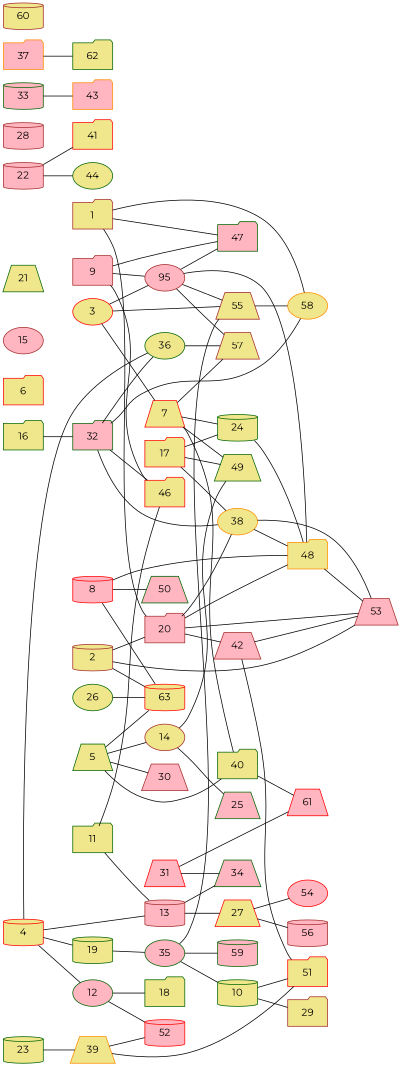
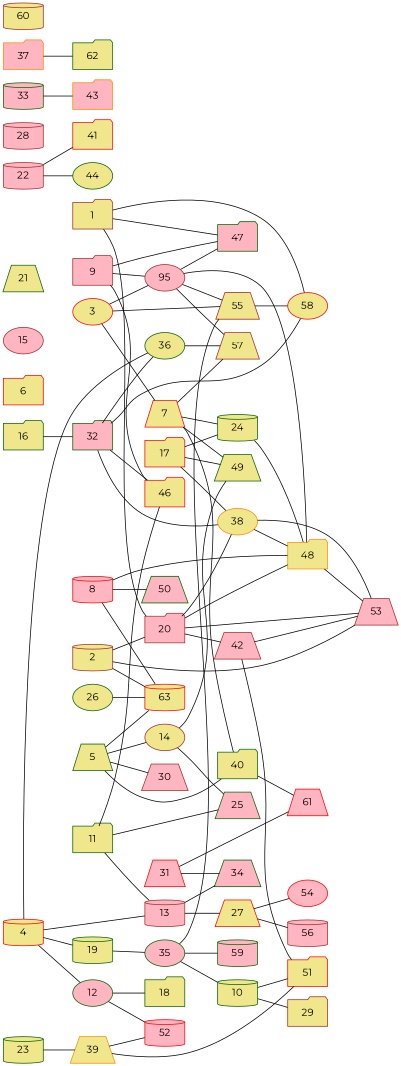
(308, 306) -> (308, 306)
none -> (166, 822)
